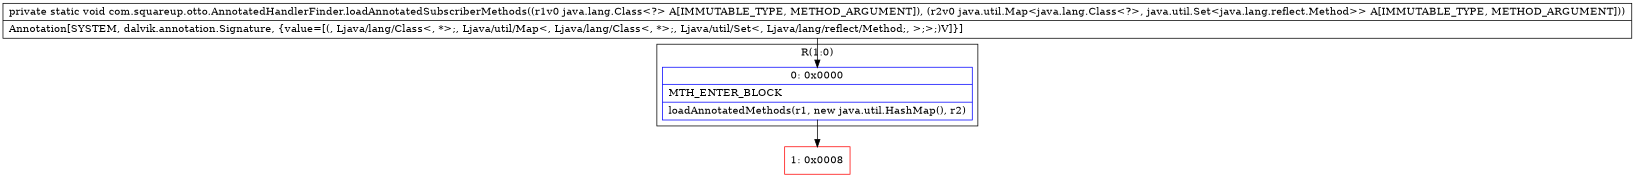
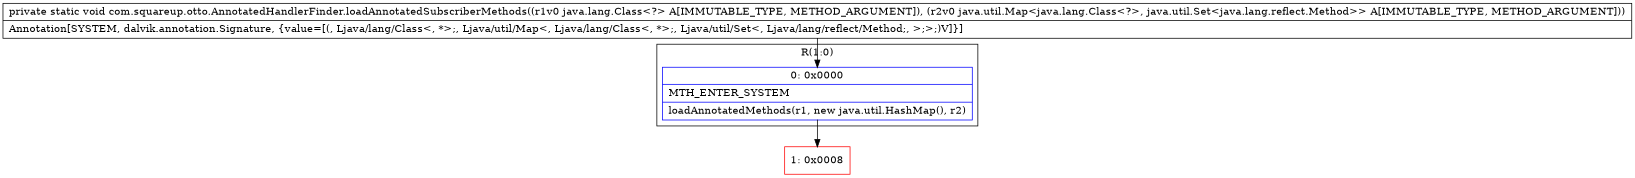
(726, 93) -> (729, 93)
